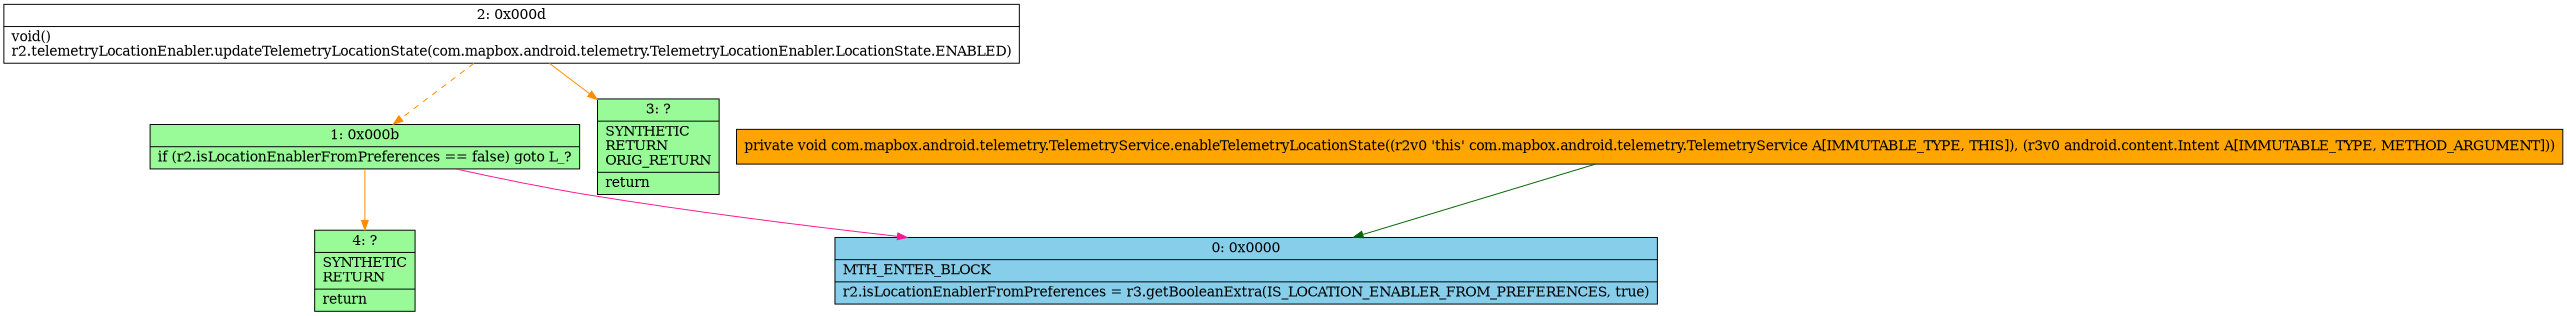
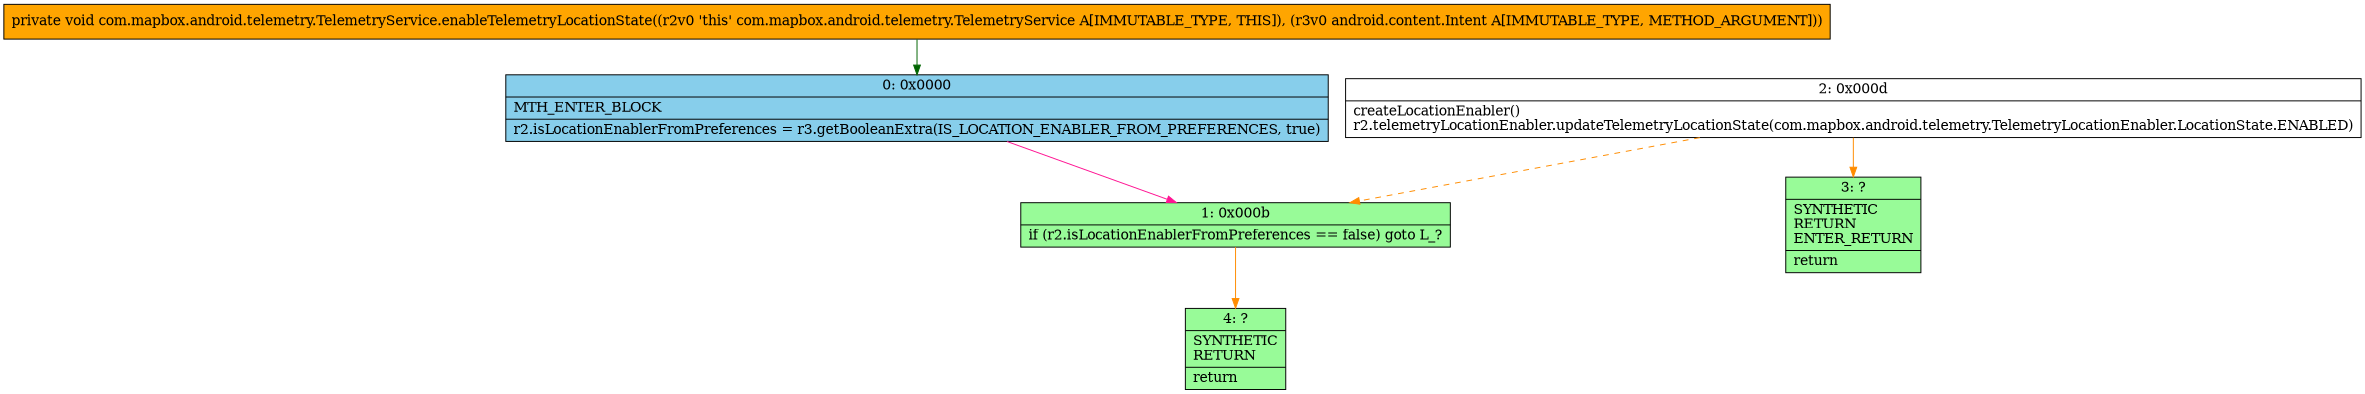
(31, 37) -> (1437, 111)
(658, 161) -> (1853, 239)
(676, 208) -> (1087, 170)
